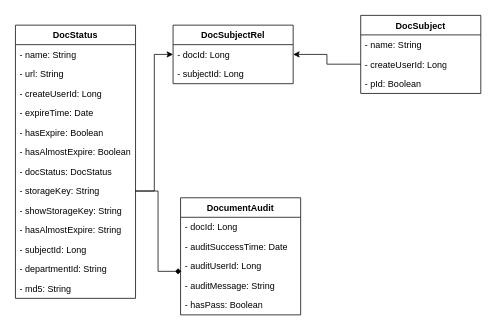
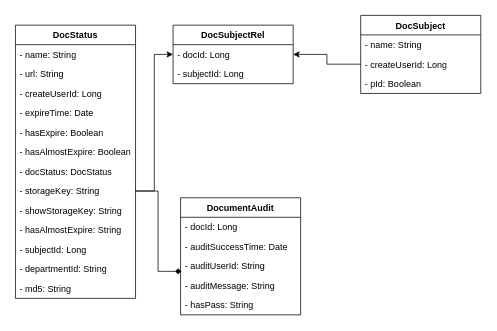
(228, 267) -> (232, 267)
(226, 306) -> (223, 306)
